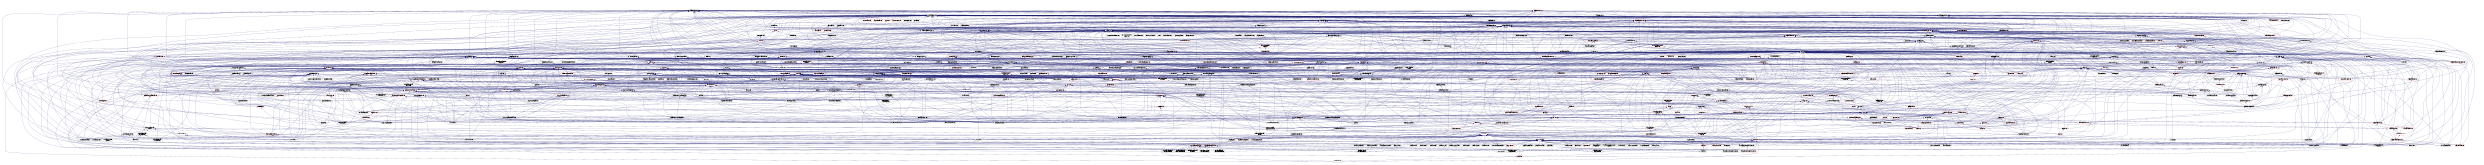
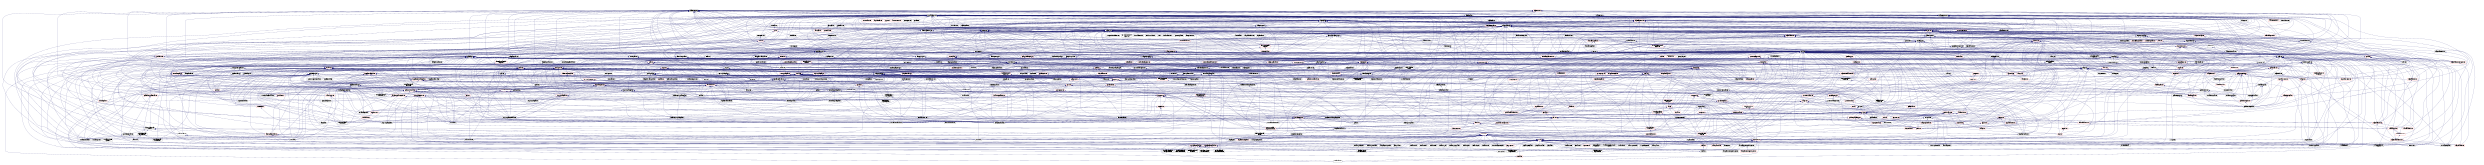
none -> (2025, 79)
